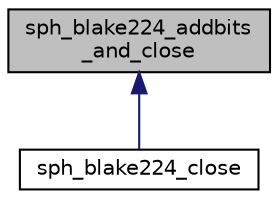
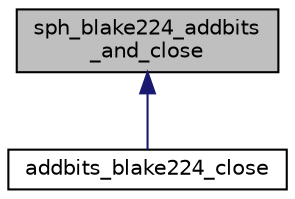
(139, 170) -> (148, 170)
